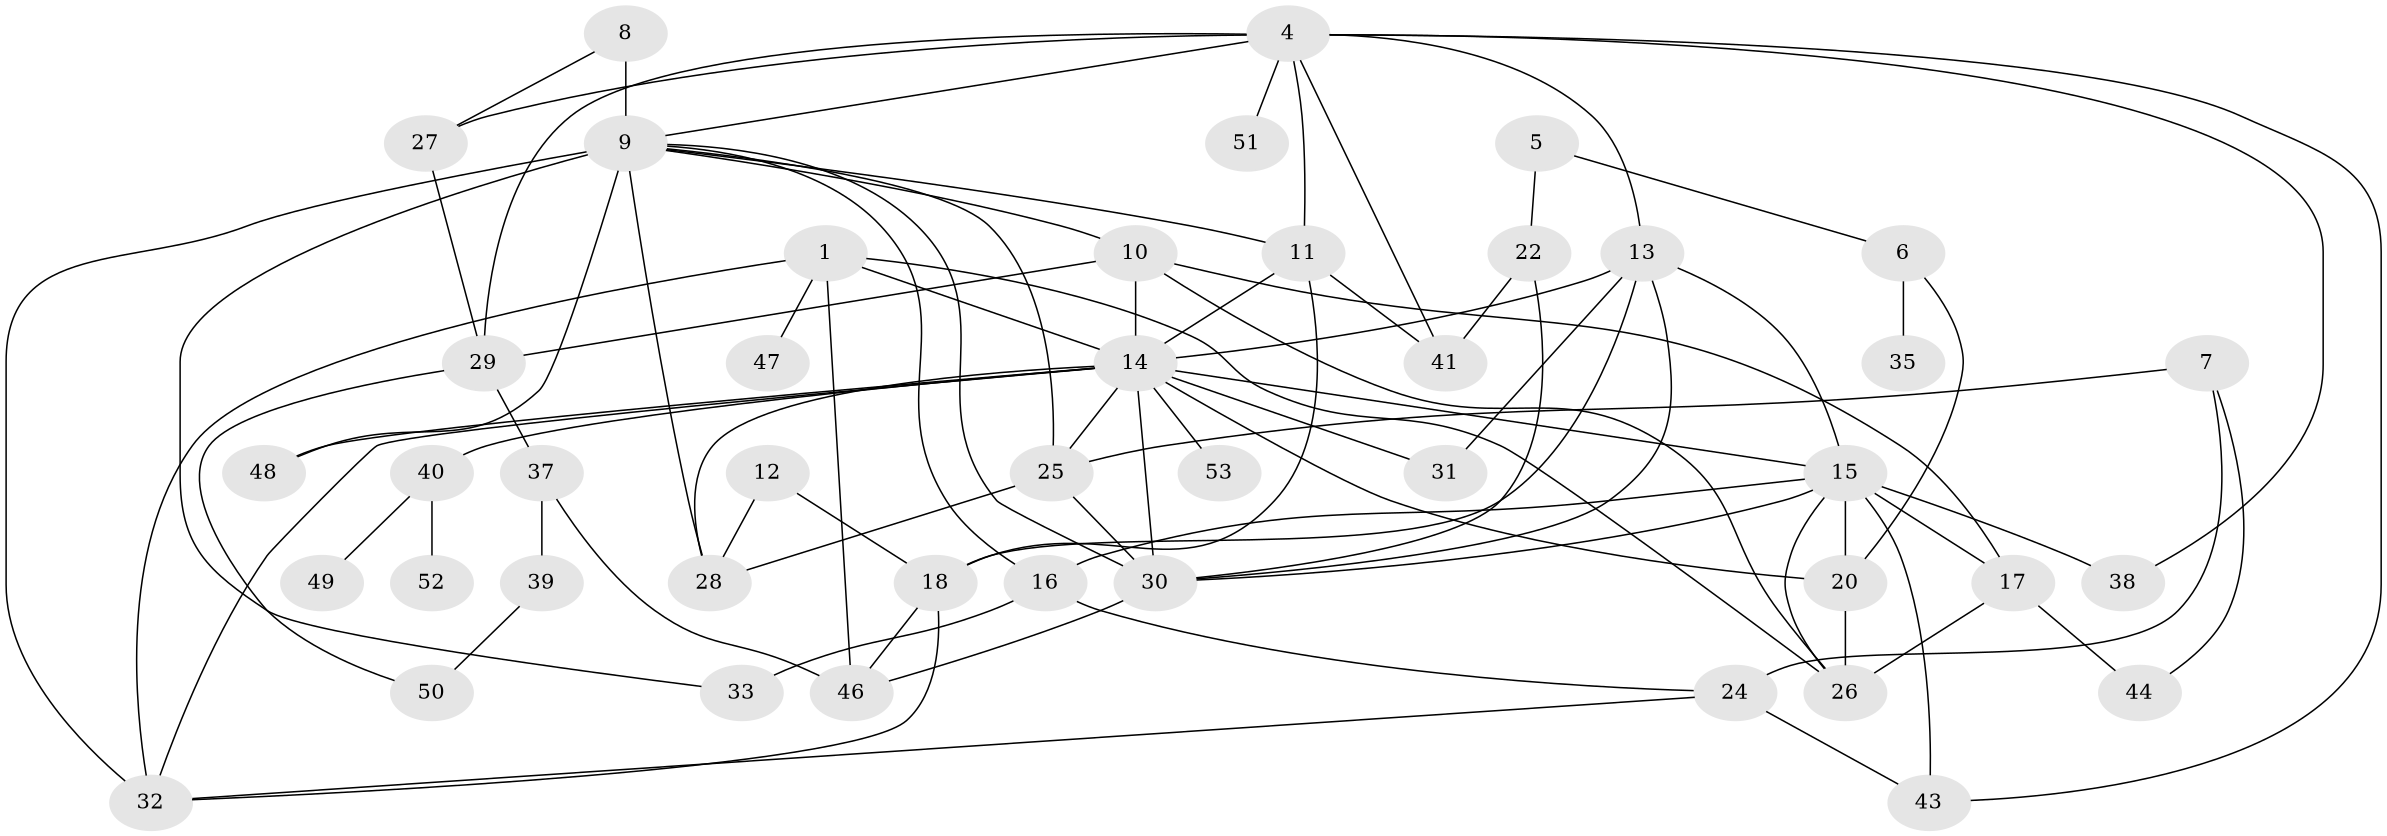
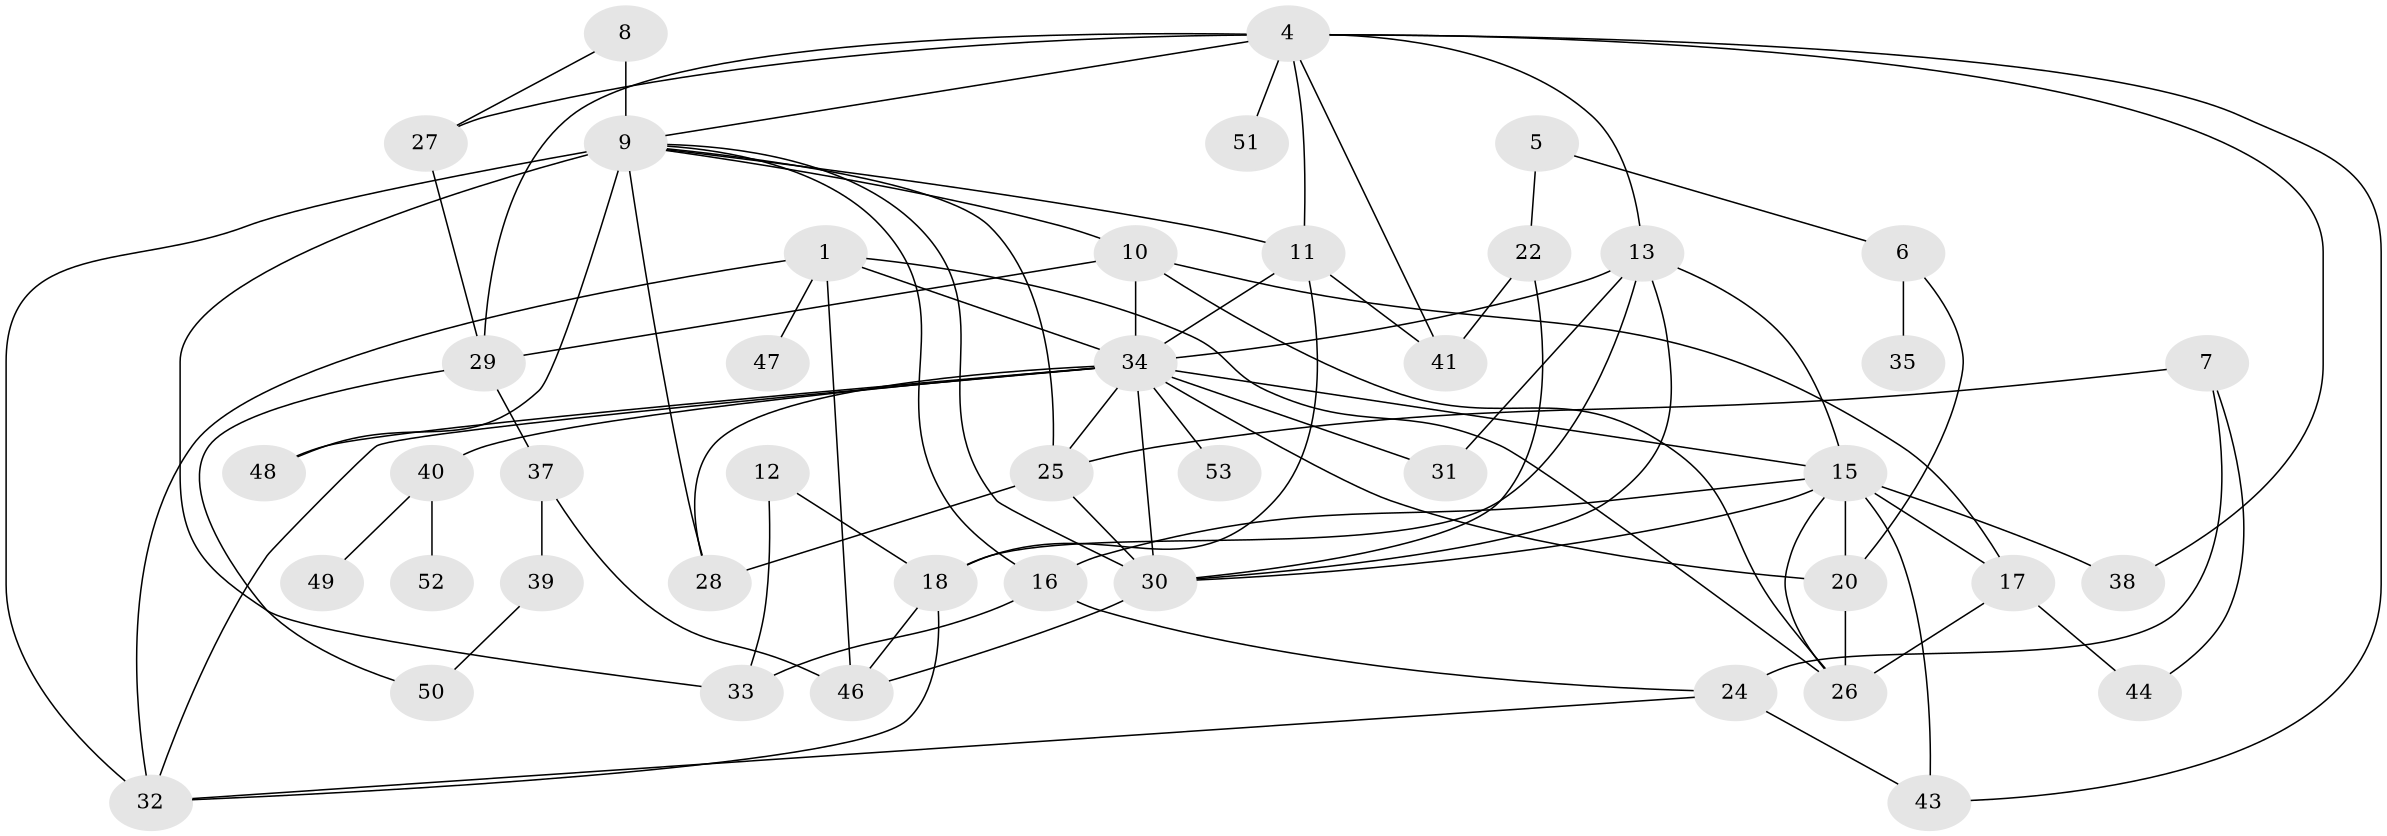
(1136, 363) -> (1136, 363)
(739, 528) -> (768, 584)
